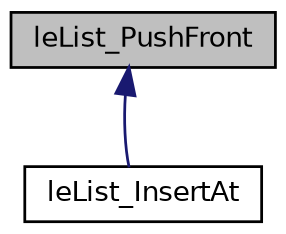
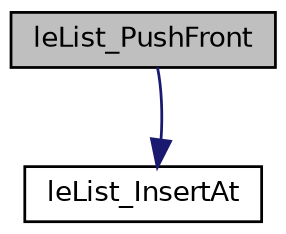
(125, 131) -> (162, 103)
